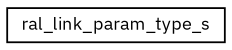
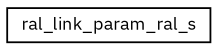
(116, 25) -> (109, 25)
